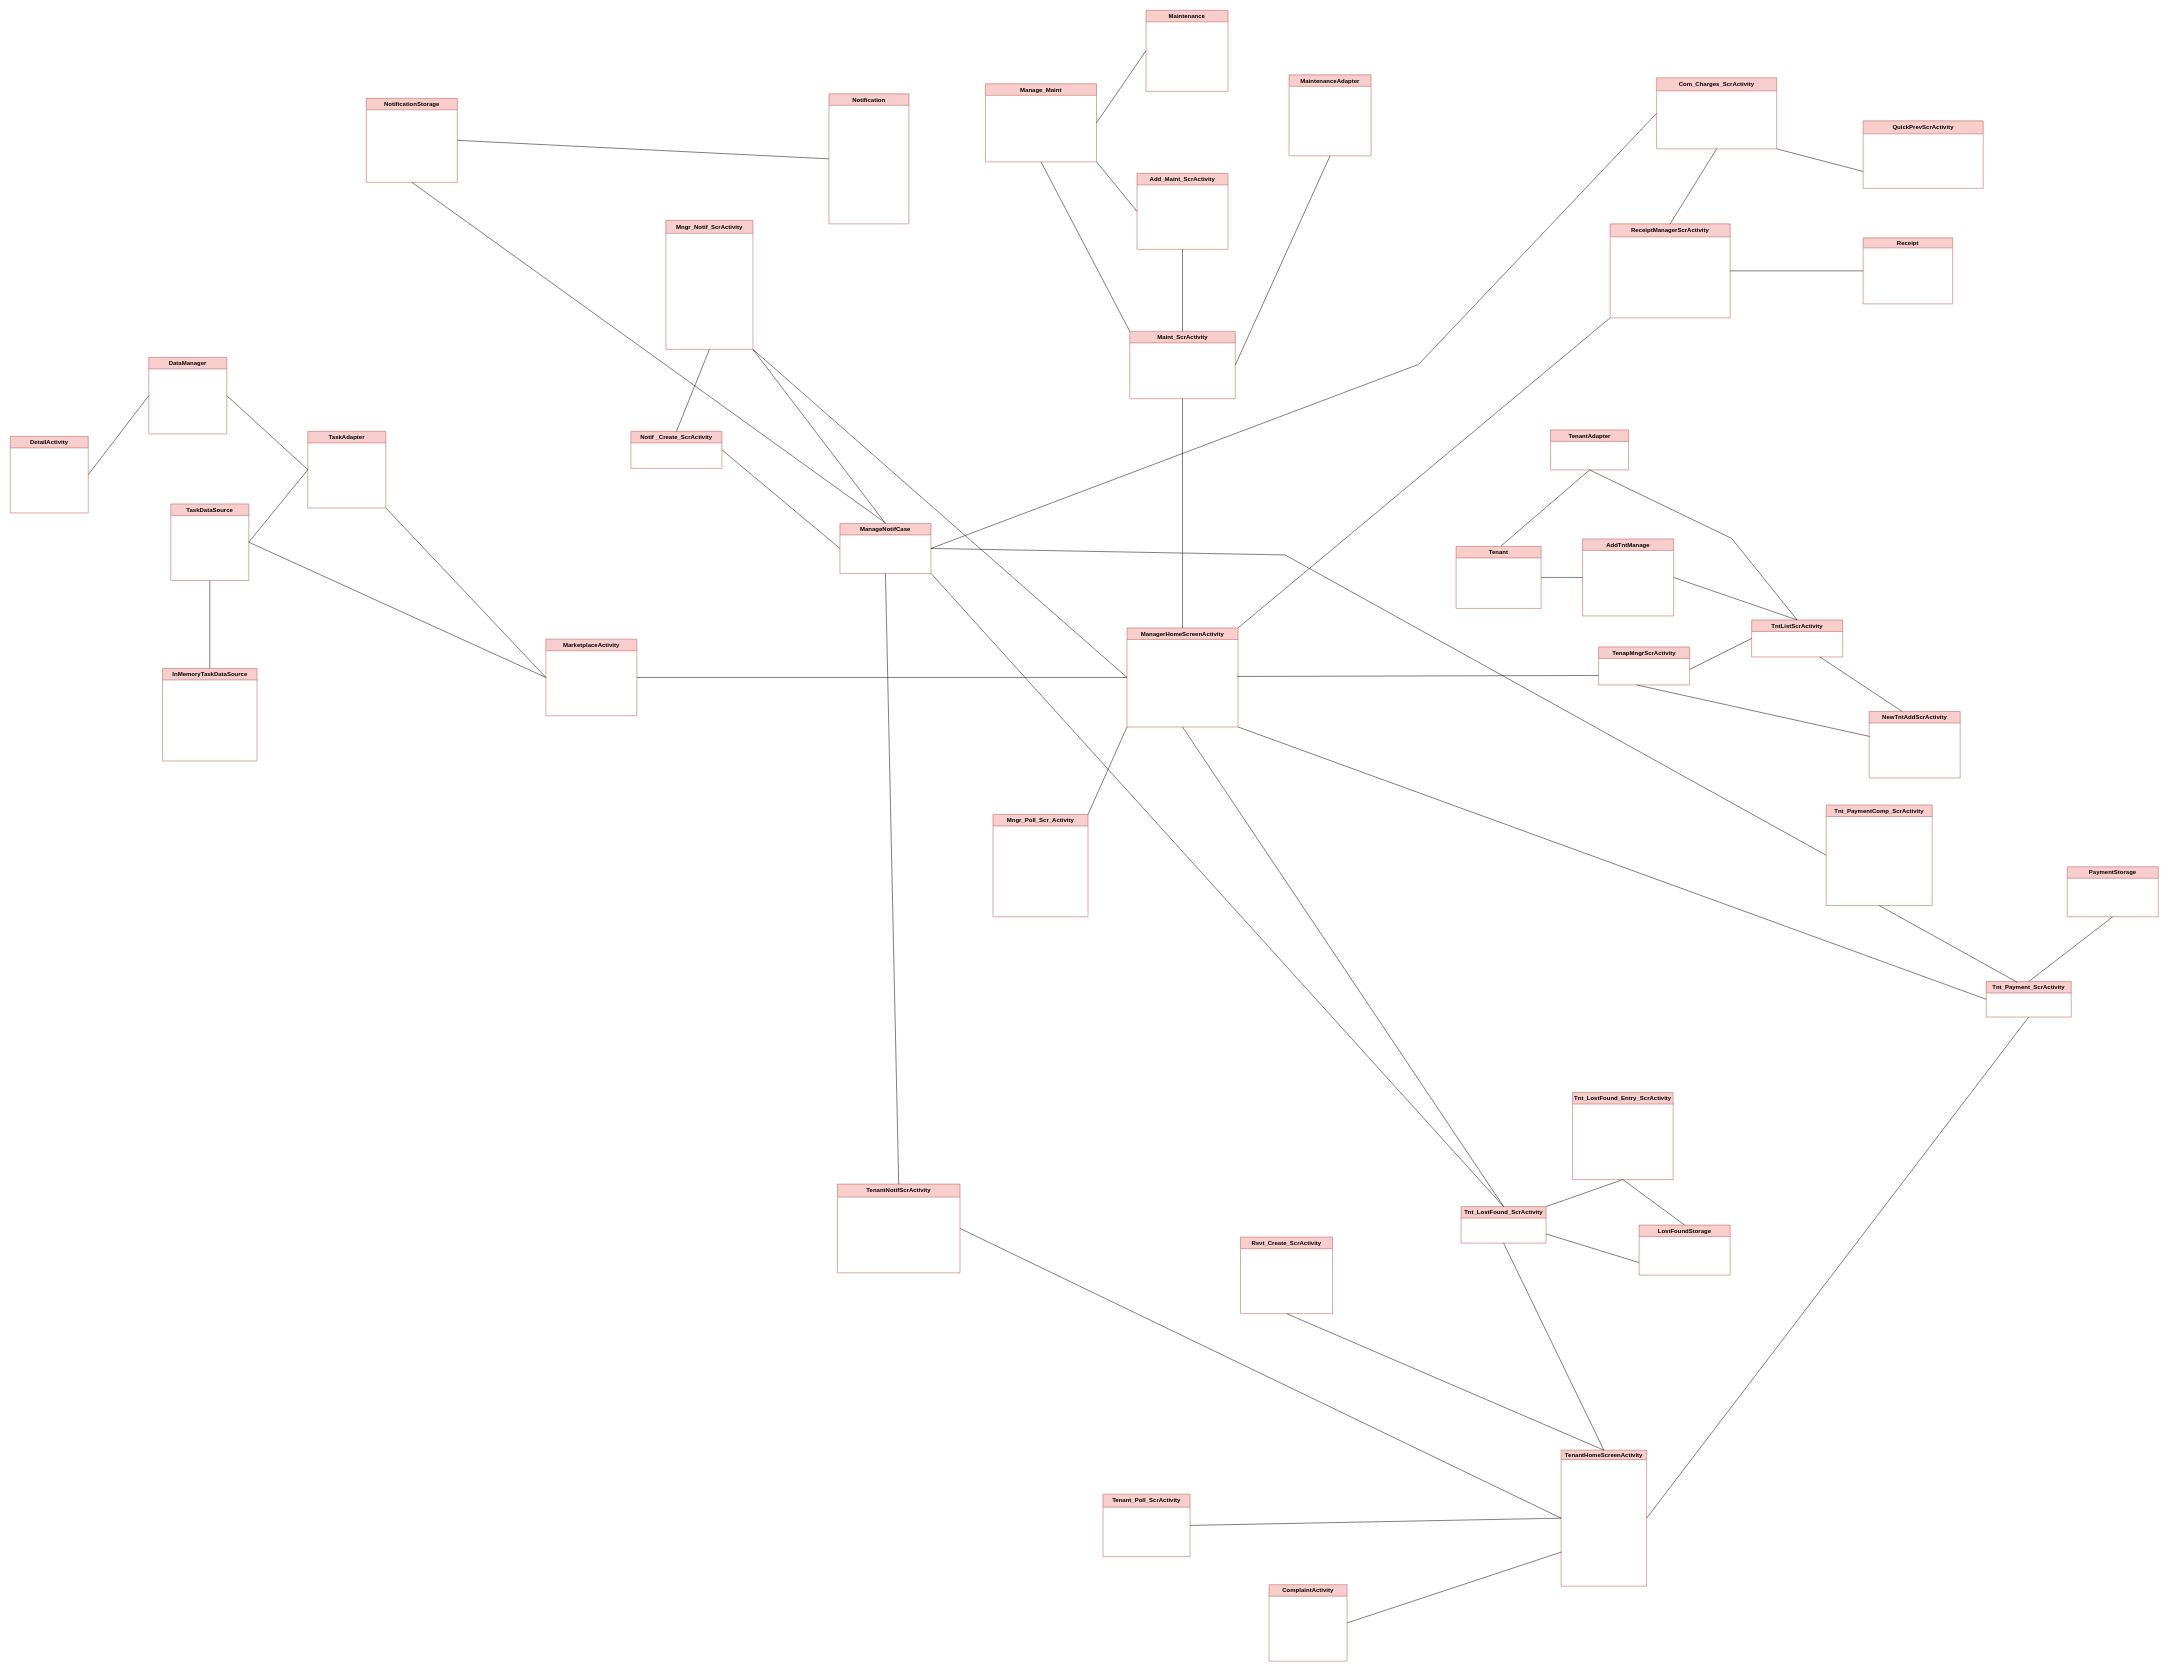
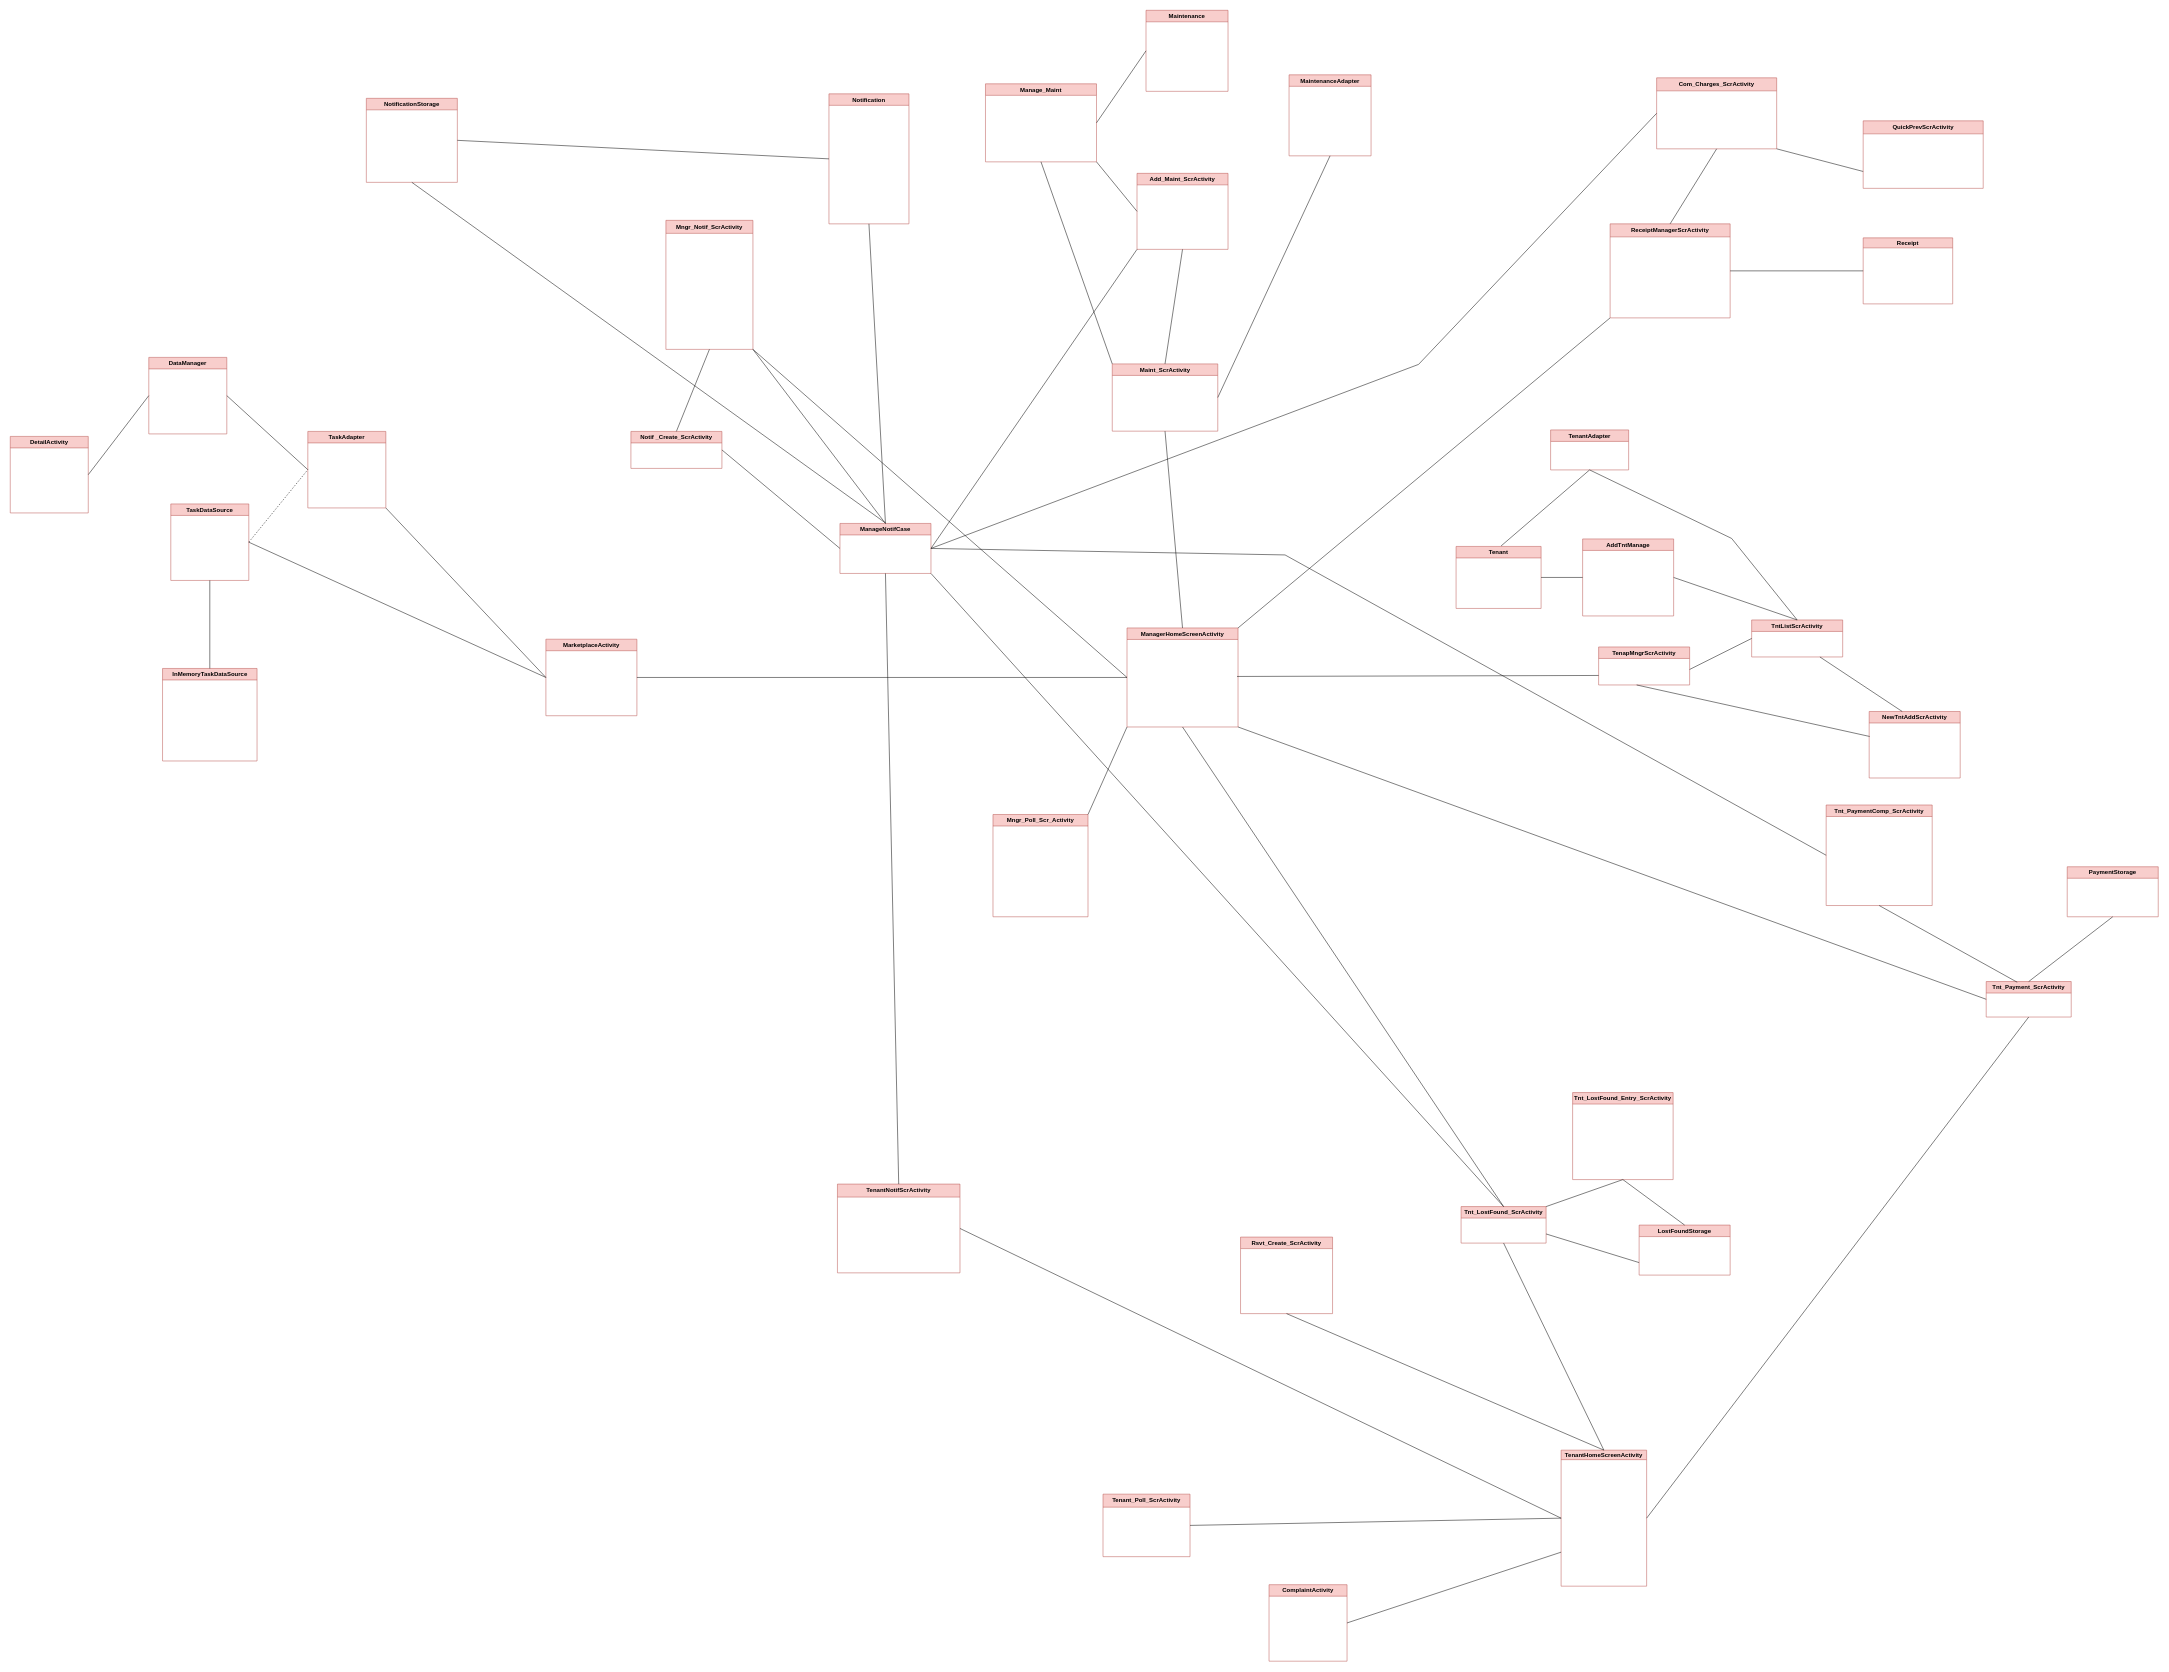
(1182, 365) -> (1165, 397)
none -> (877, 372)
none -> (1034, 398)
(277, 507) -> (277, 507)
